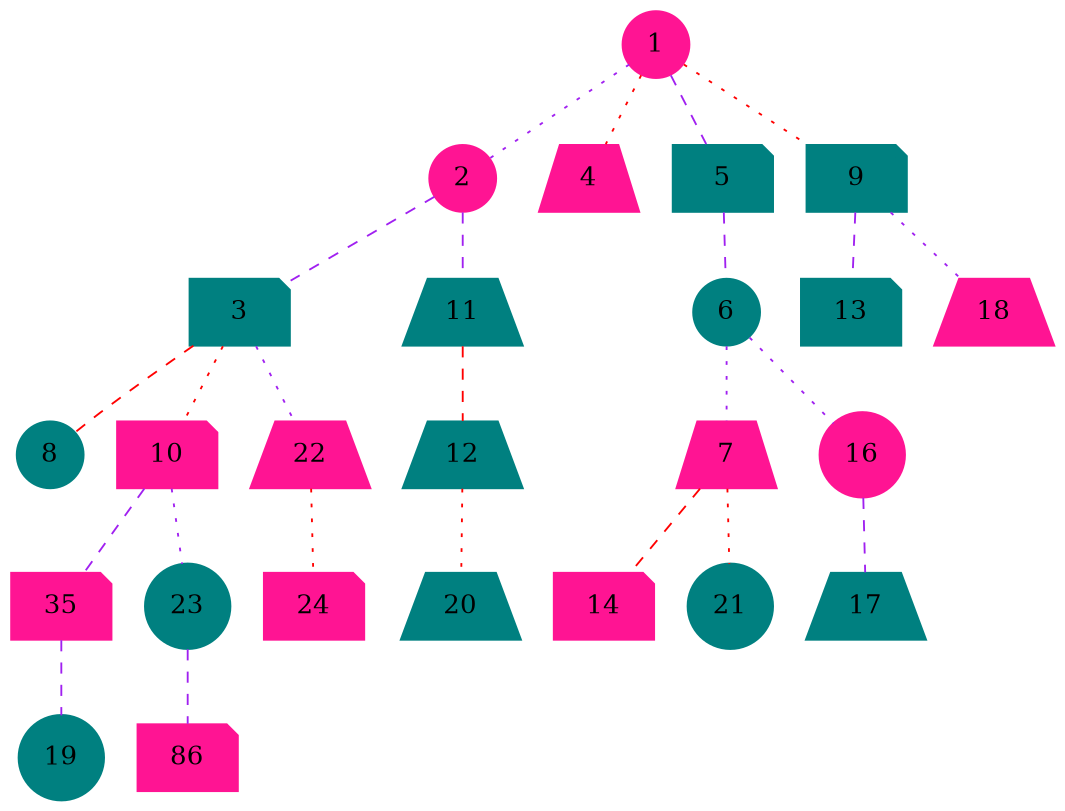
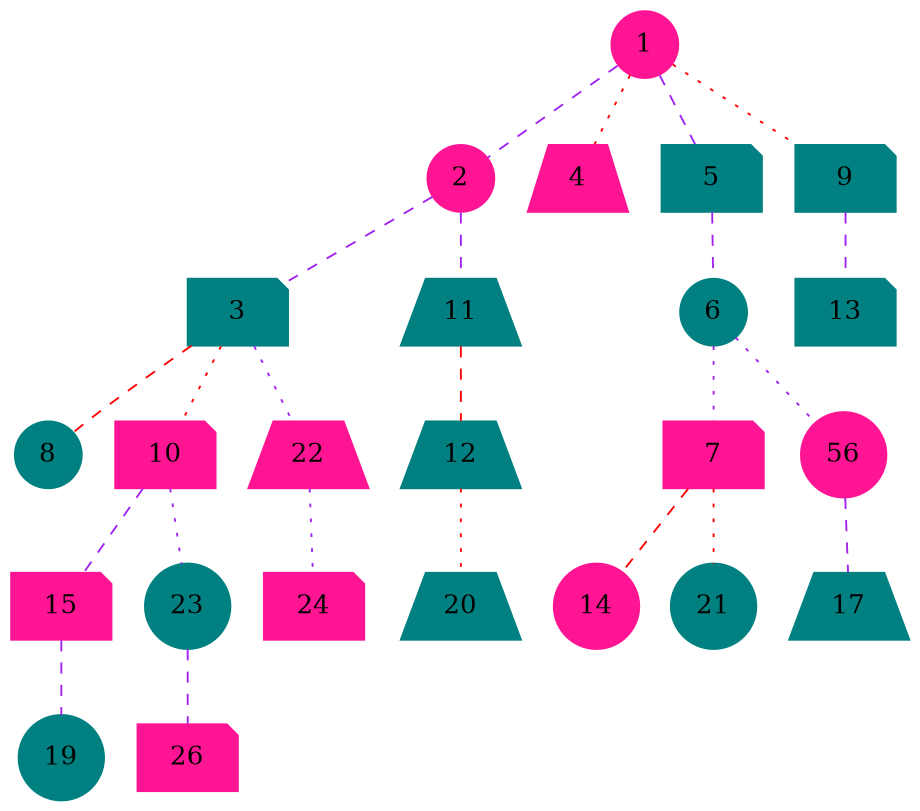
(560, 111) -> (553, 112)
(994, 312) -> none
(727, 455) -> (714, 455)
(862, 455) -> (844, 455)
(312, 531) -> (311, 531)
(61, 606) -> (61, 606)
(604, 606) -> (597, 606)
(188, 758) -> (188, 758)
